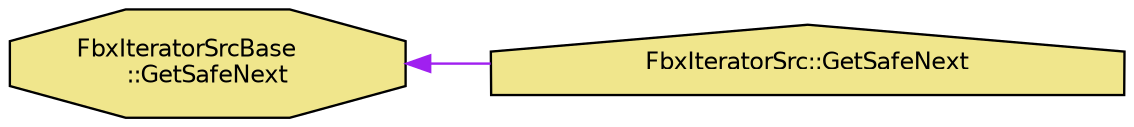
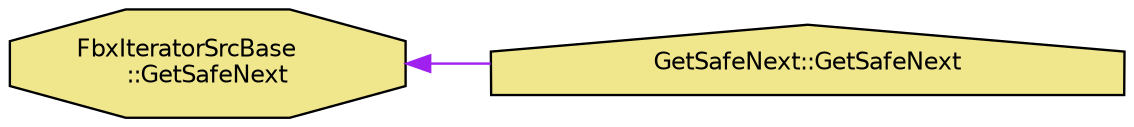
(808, 64) -> (808, 64)
